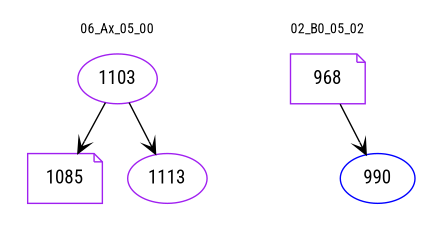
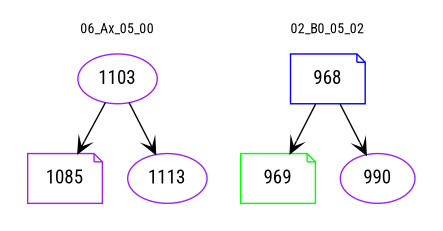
(328, 79) -> (328, 79)
none -> (278, 178)
(378, 178) -> (378, 178)
